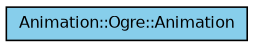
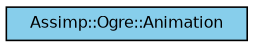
(127, 24) -> (127, 24)
